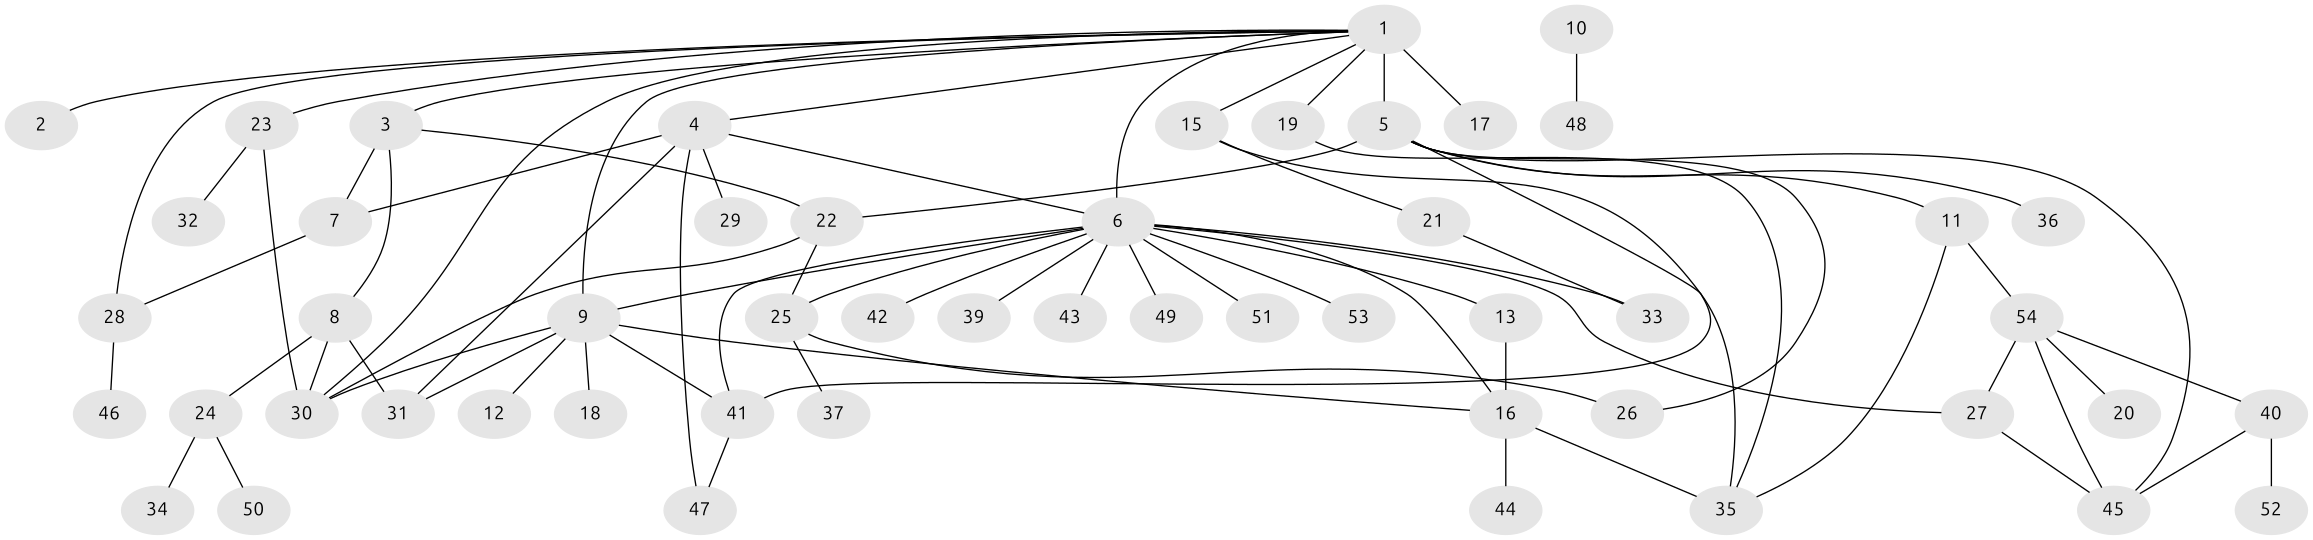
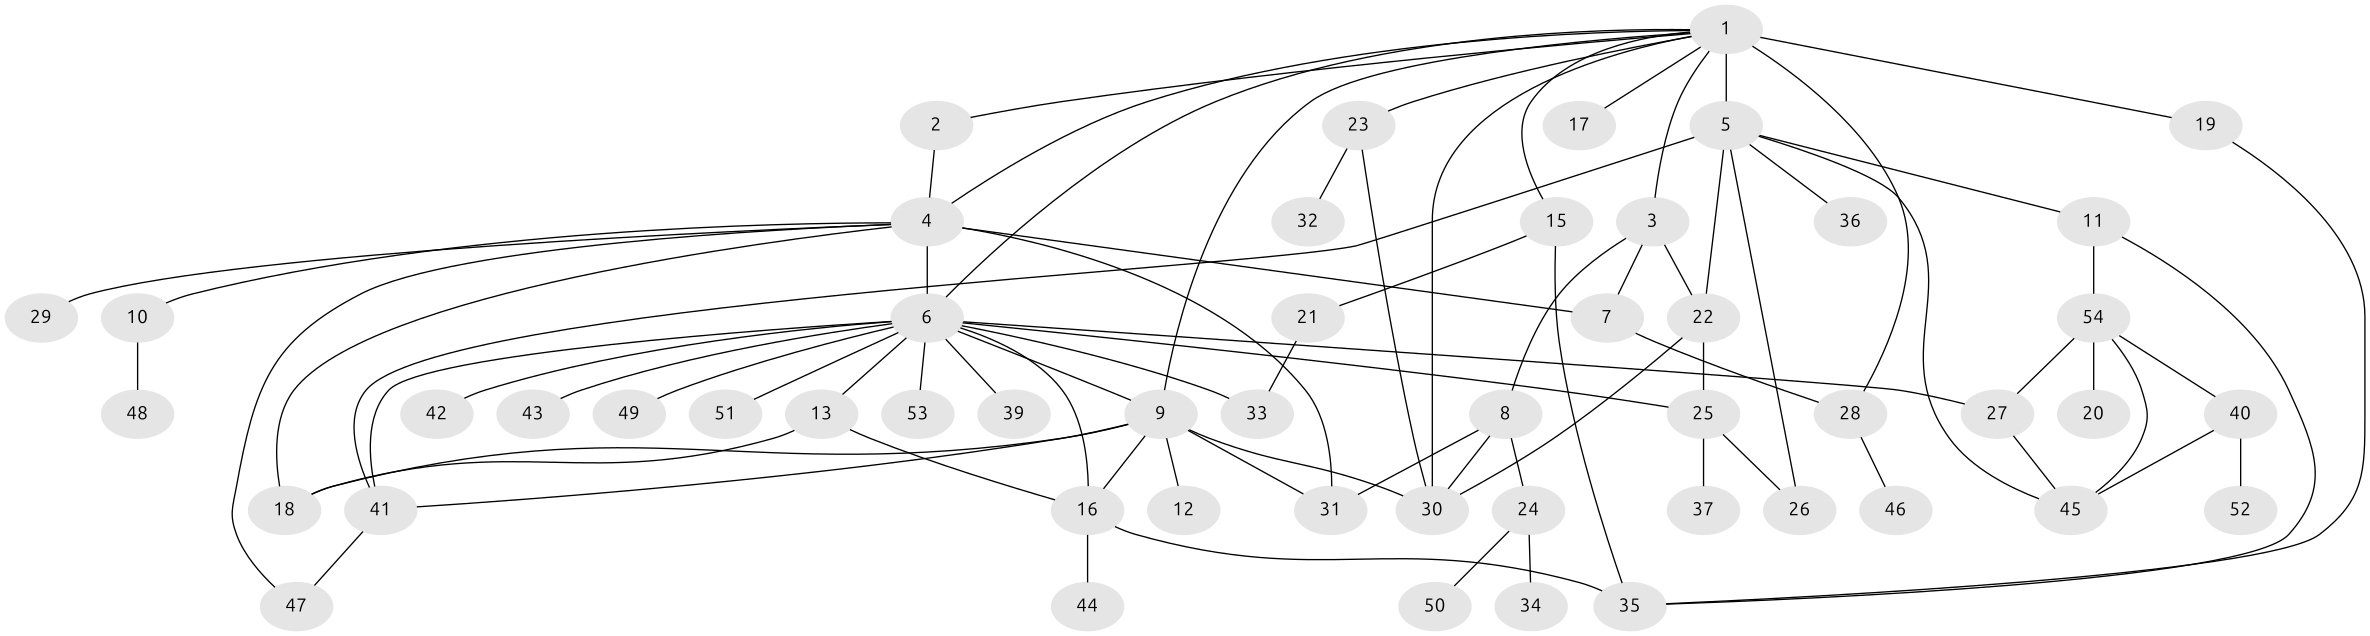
none -> (932, 174)
none -> (526, 240)
none -> (533, 287)
none -> (553, 462)
